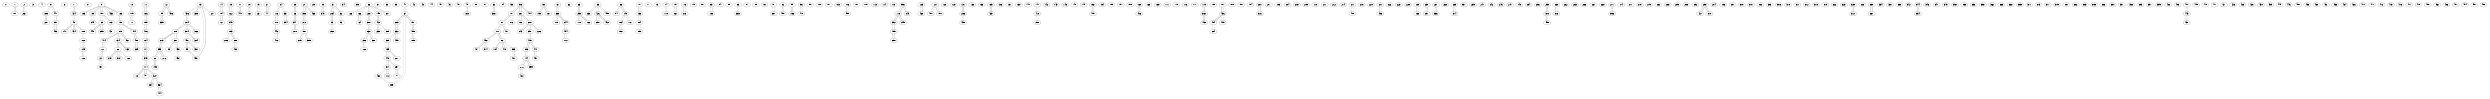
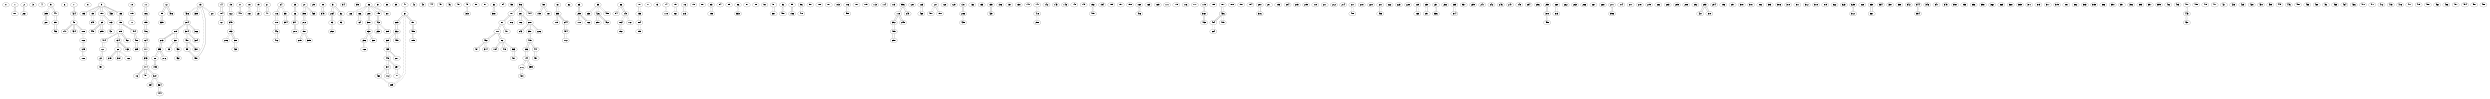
none -> (912, 5)
